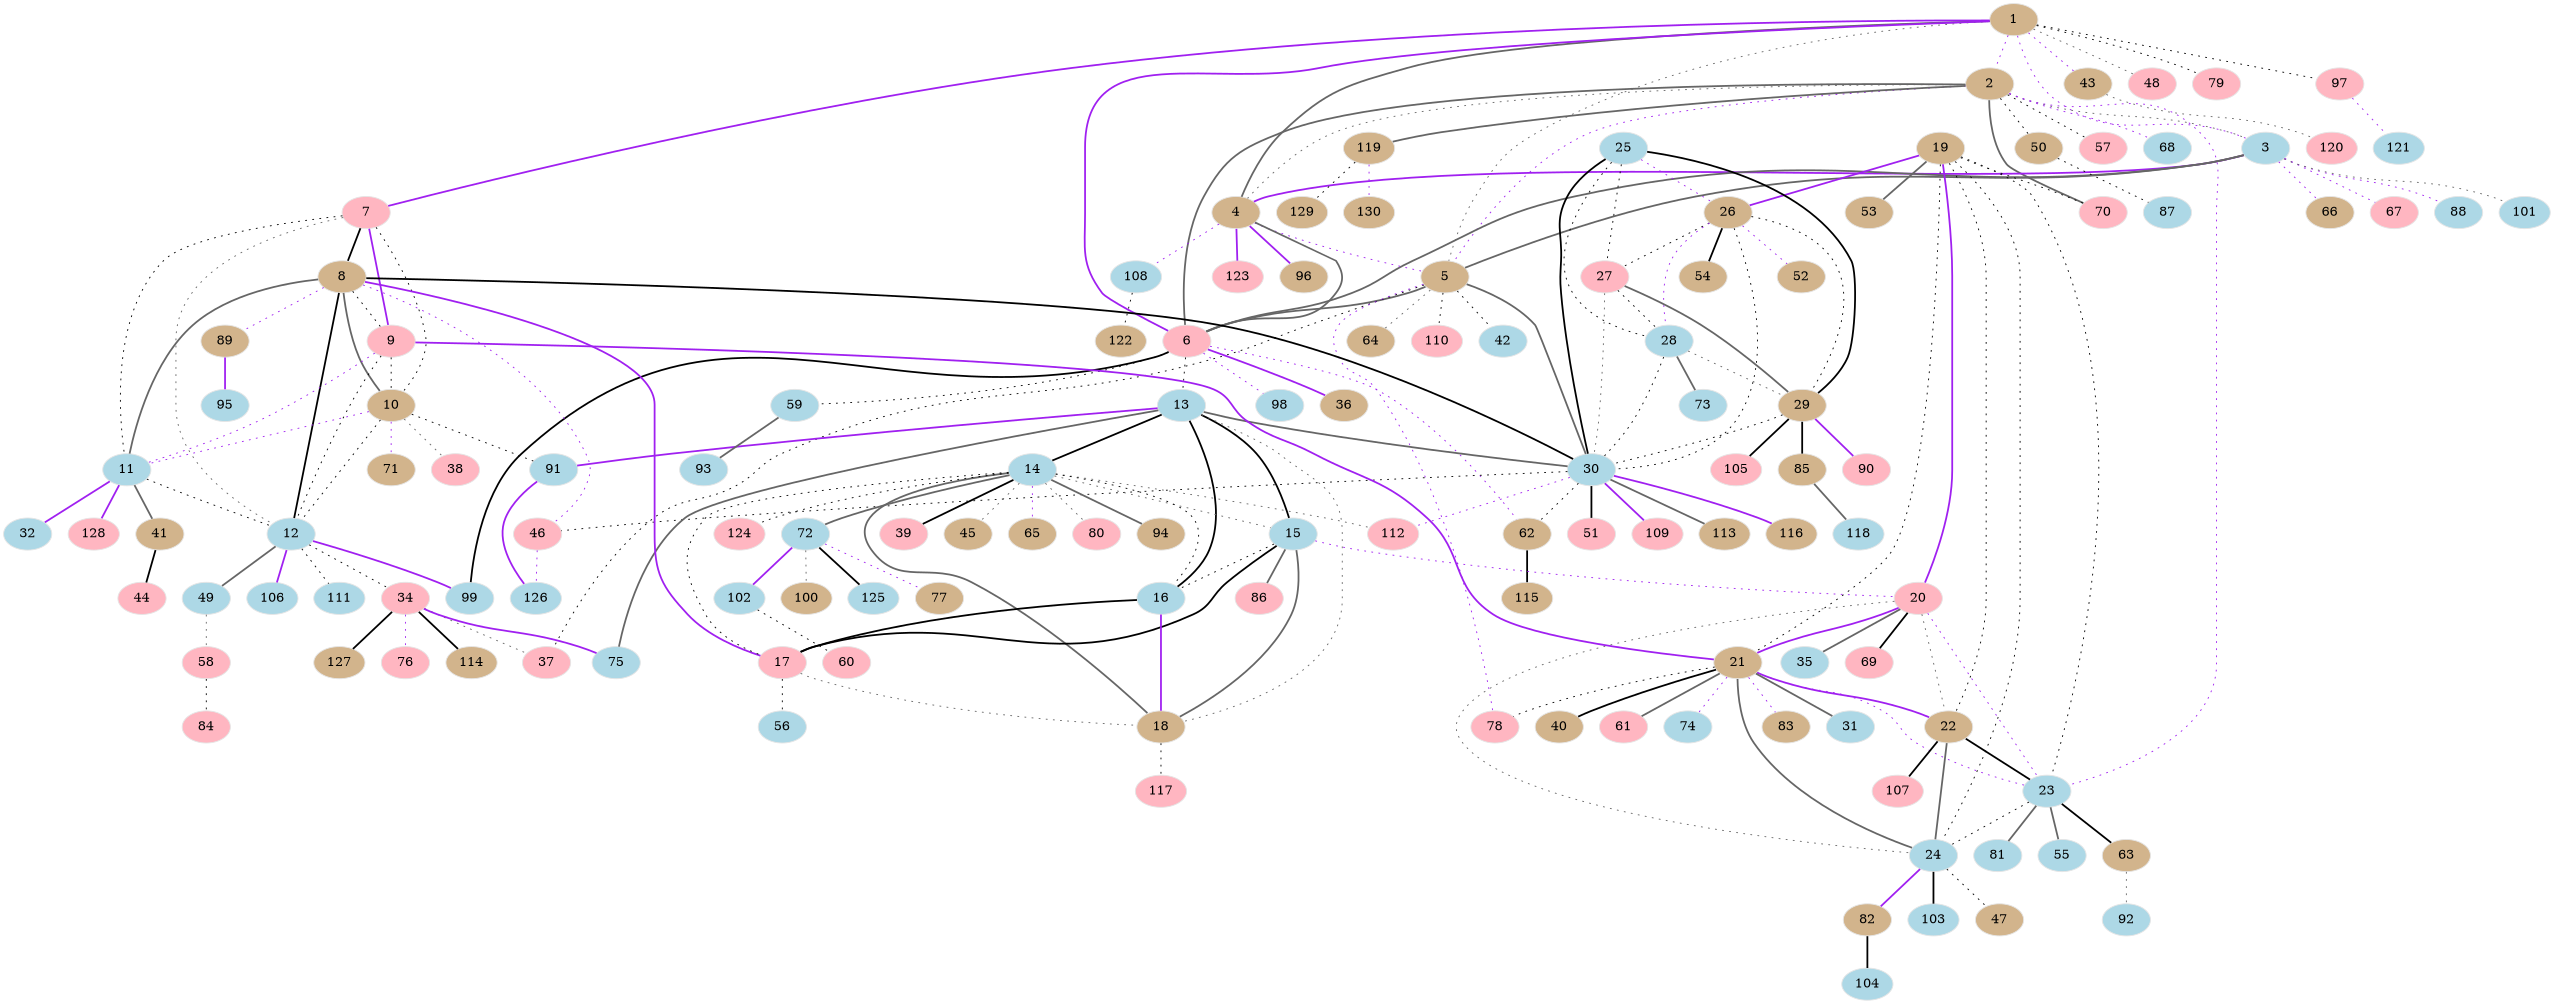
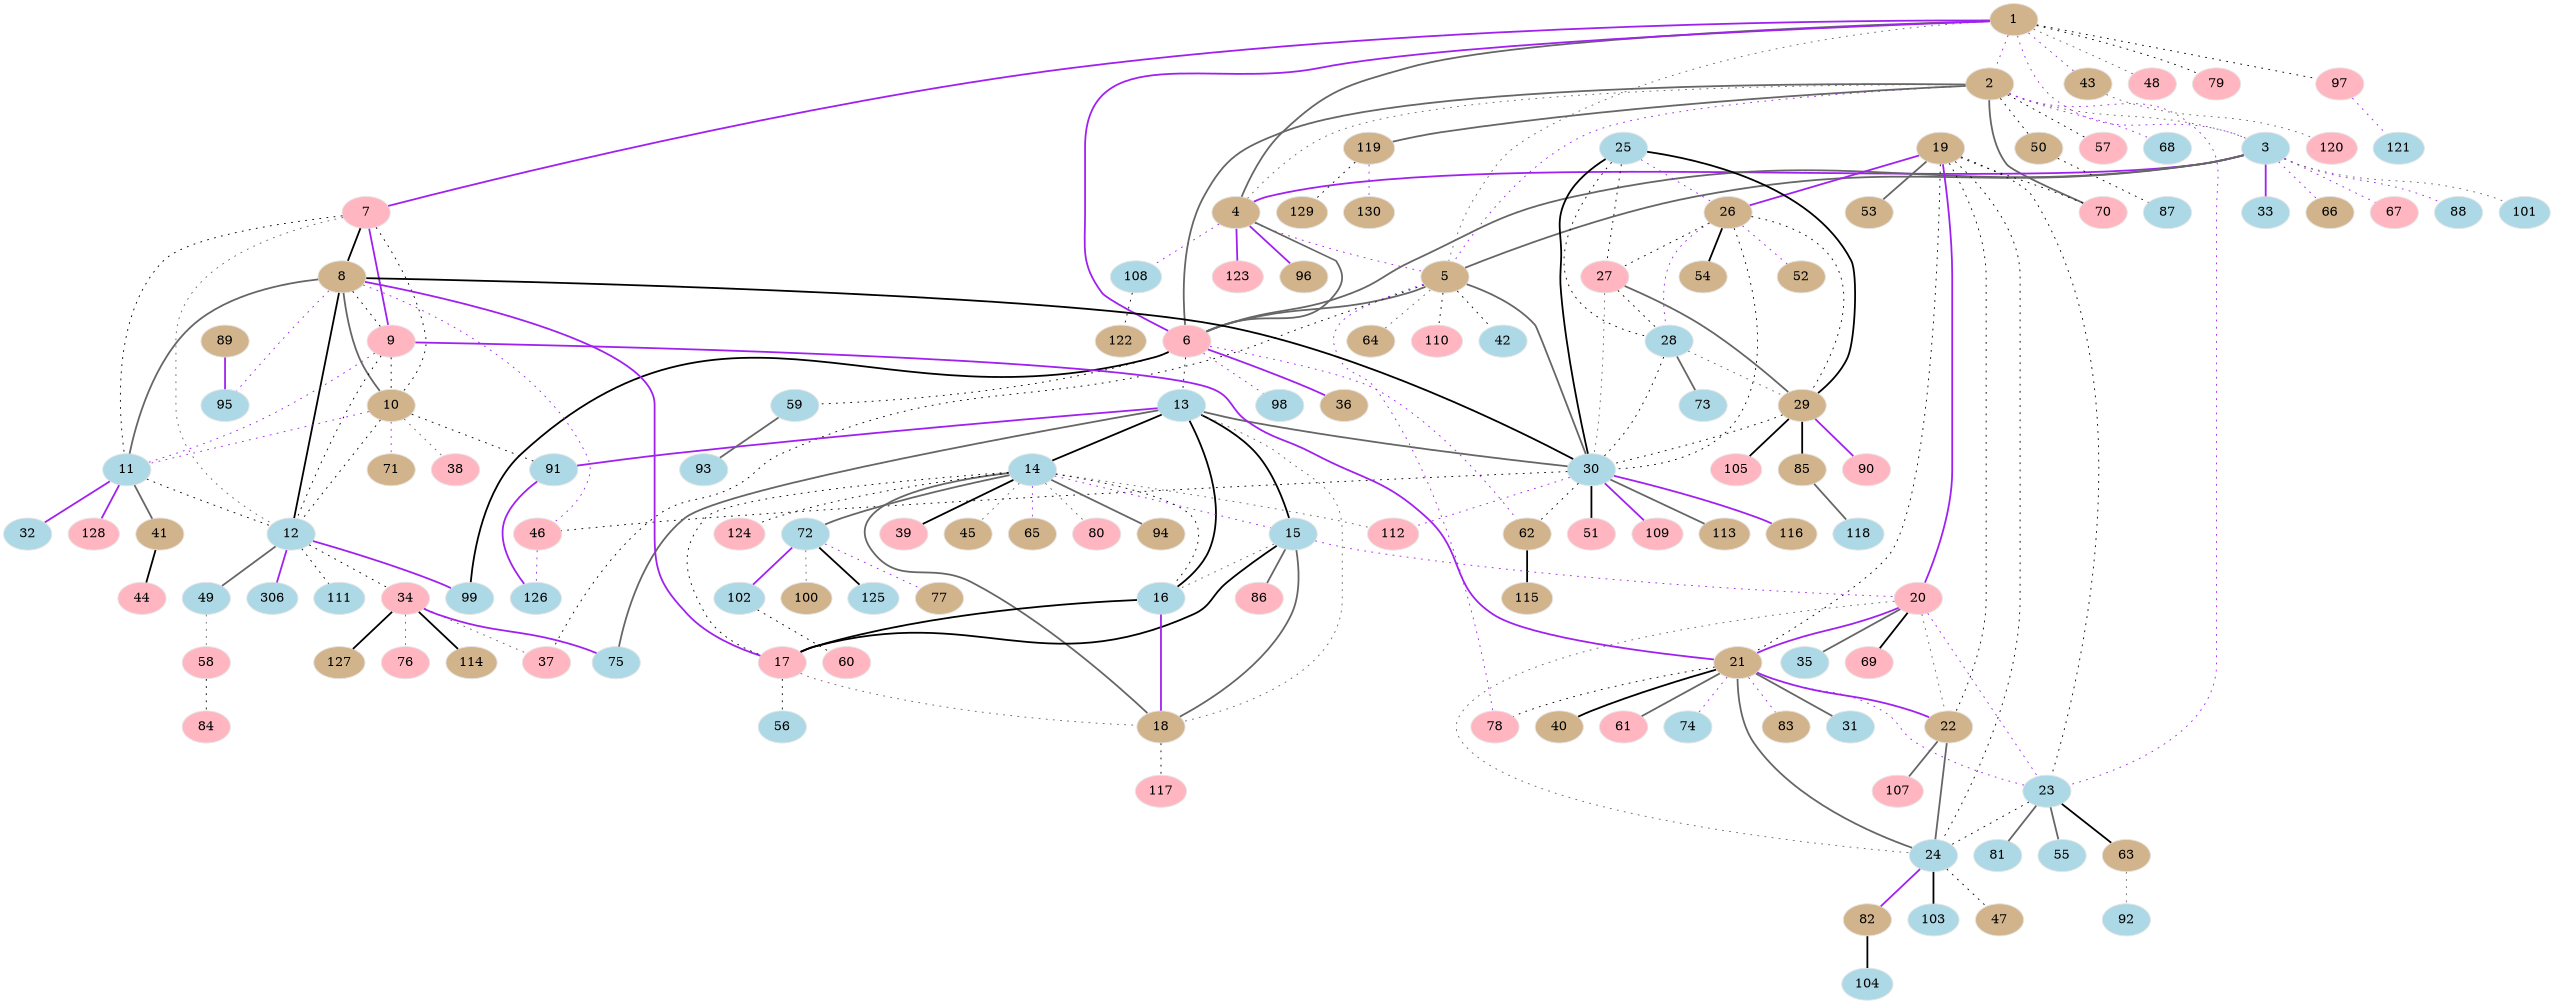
none -> (2266, 213)
(283, 309) -> (282, 340)
(1195, 510) -> (1195, 510)
(1227, 566) -> (1227, 566)
(272, 598) -> (272, 598)
(1923, 759) -> (1923, 759)
(1998, 759) -> none
